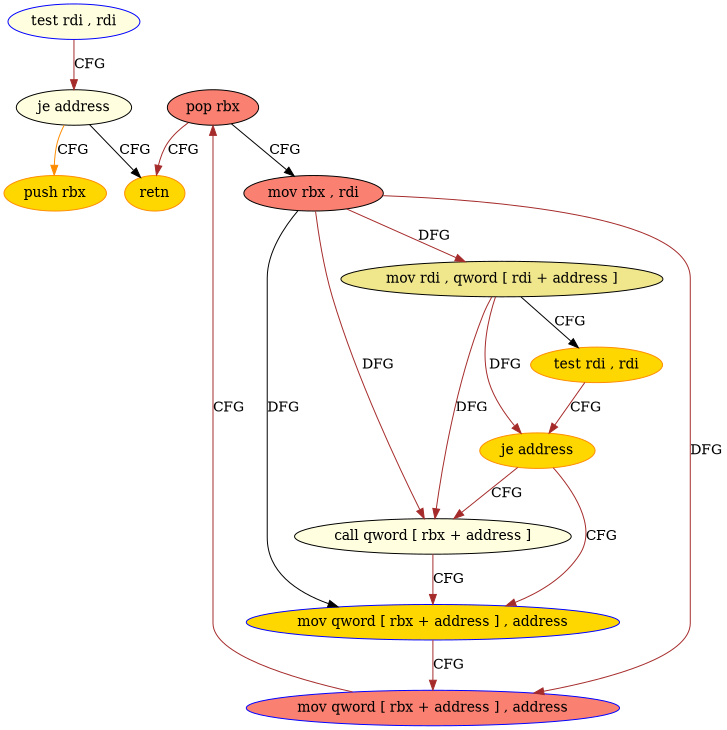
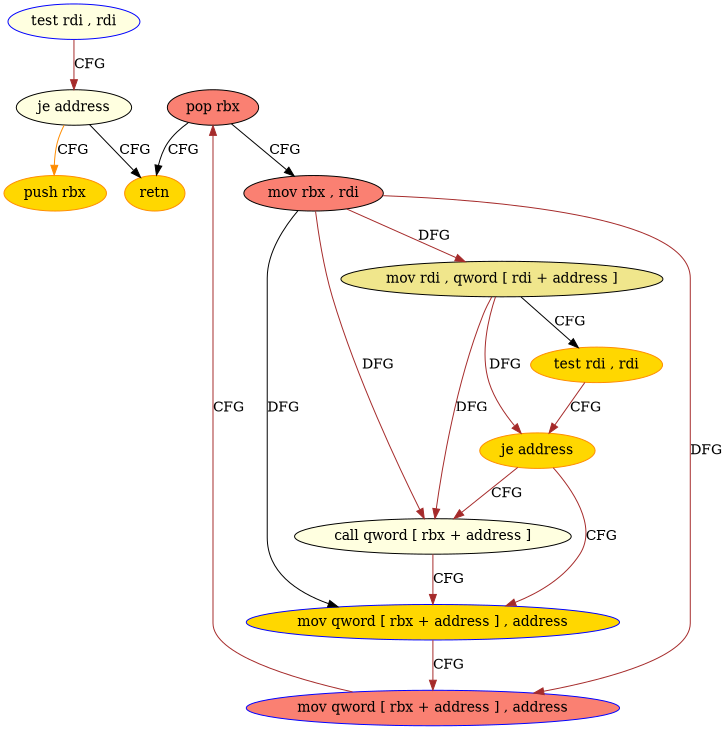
(169, 141) -> (169, 141)
